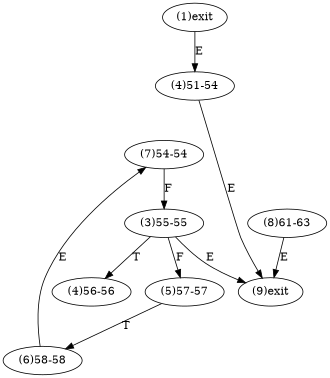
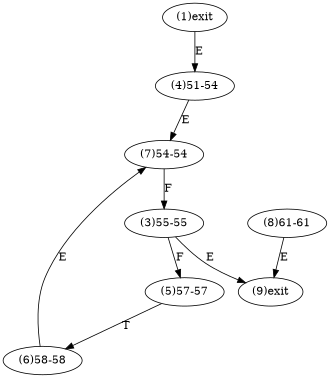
(225, 187) -> (181, 117)
(287, 223) -> (287, 223)
(92, 292) -> none
